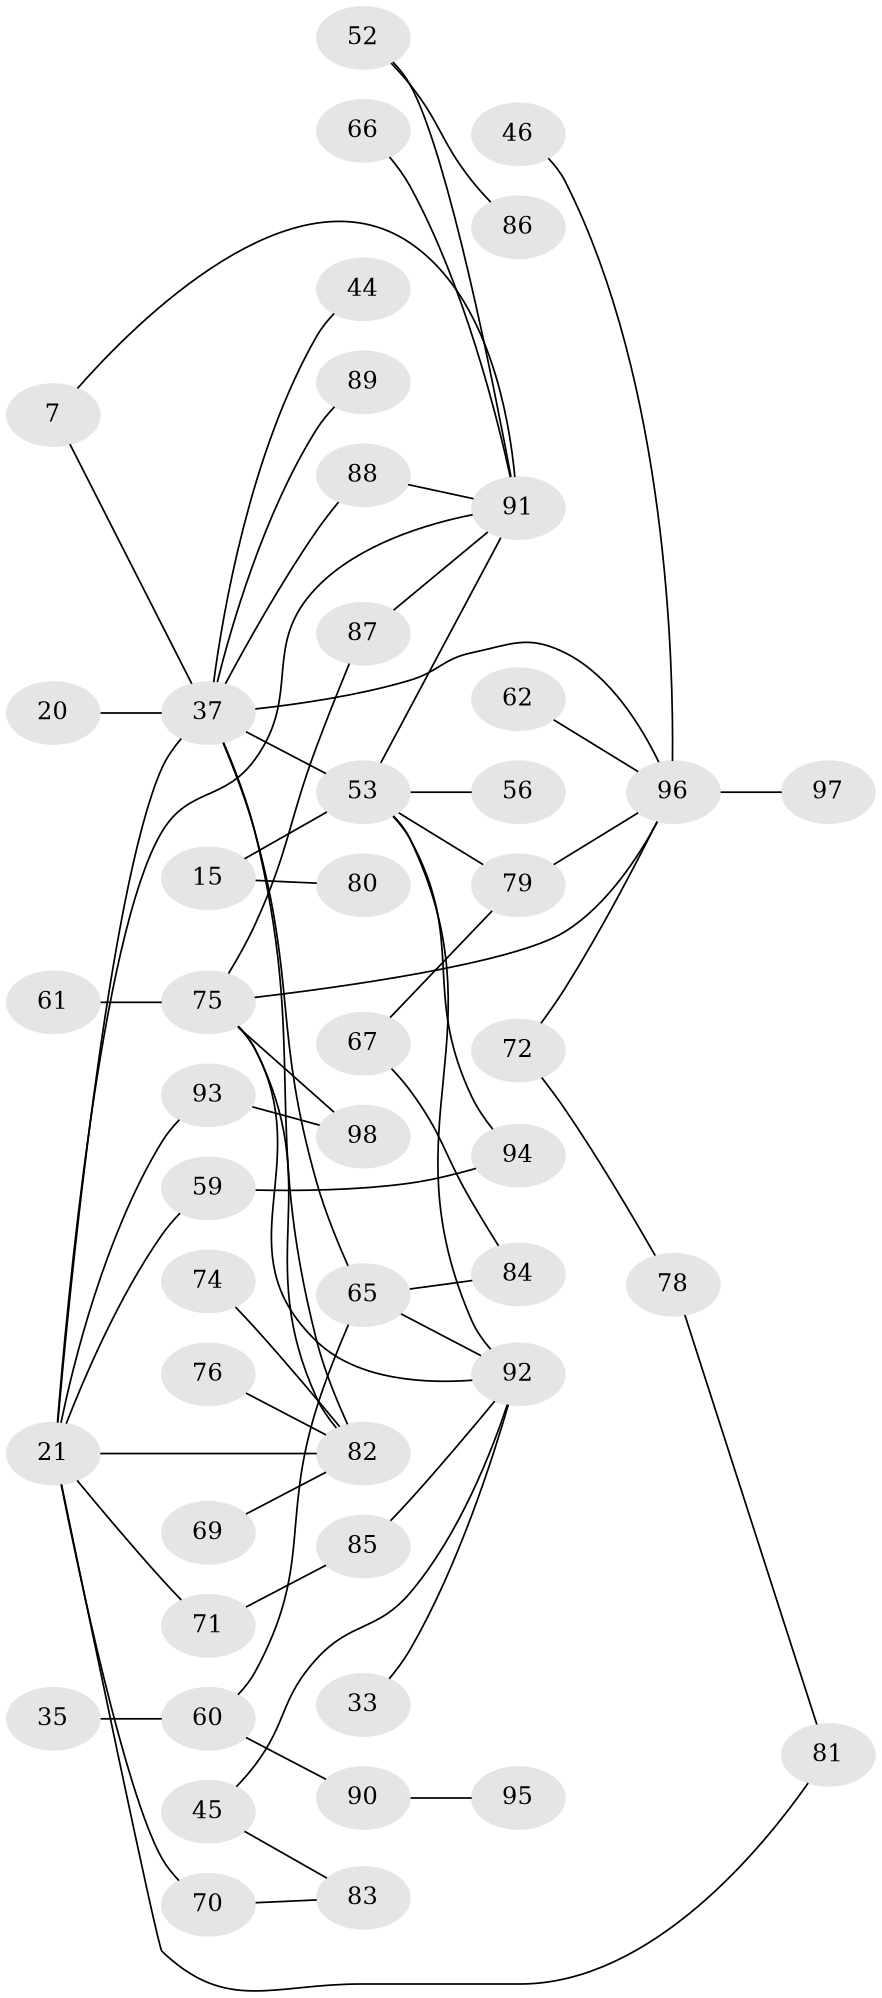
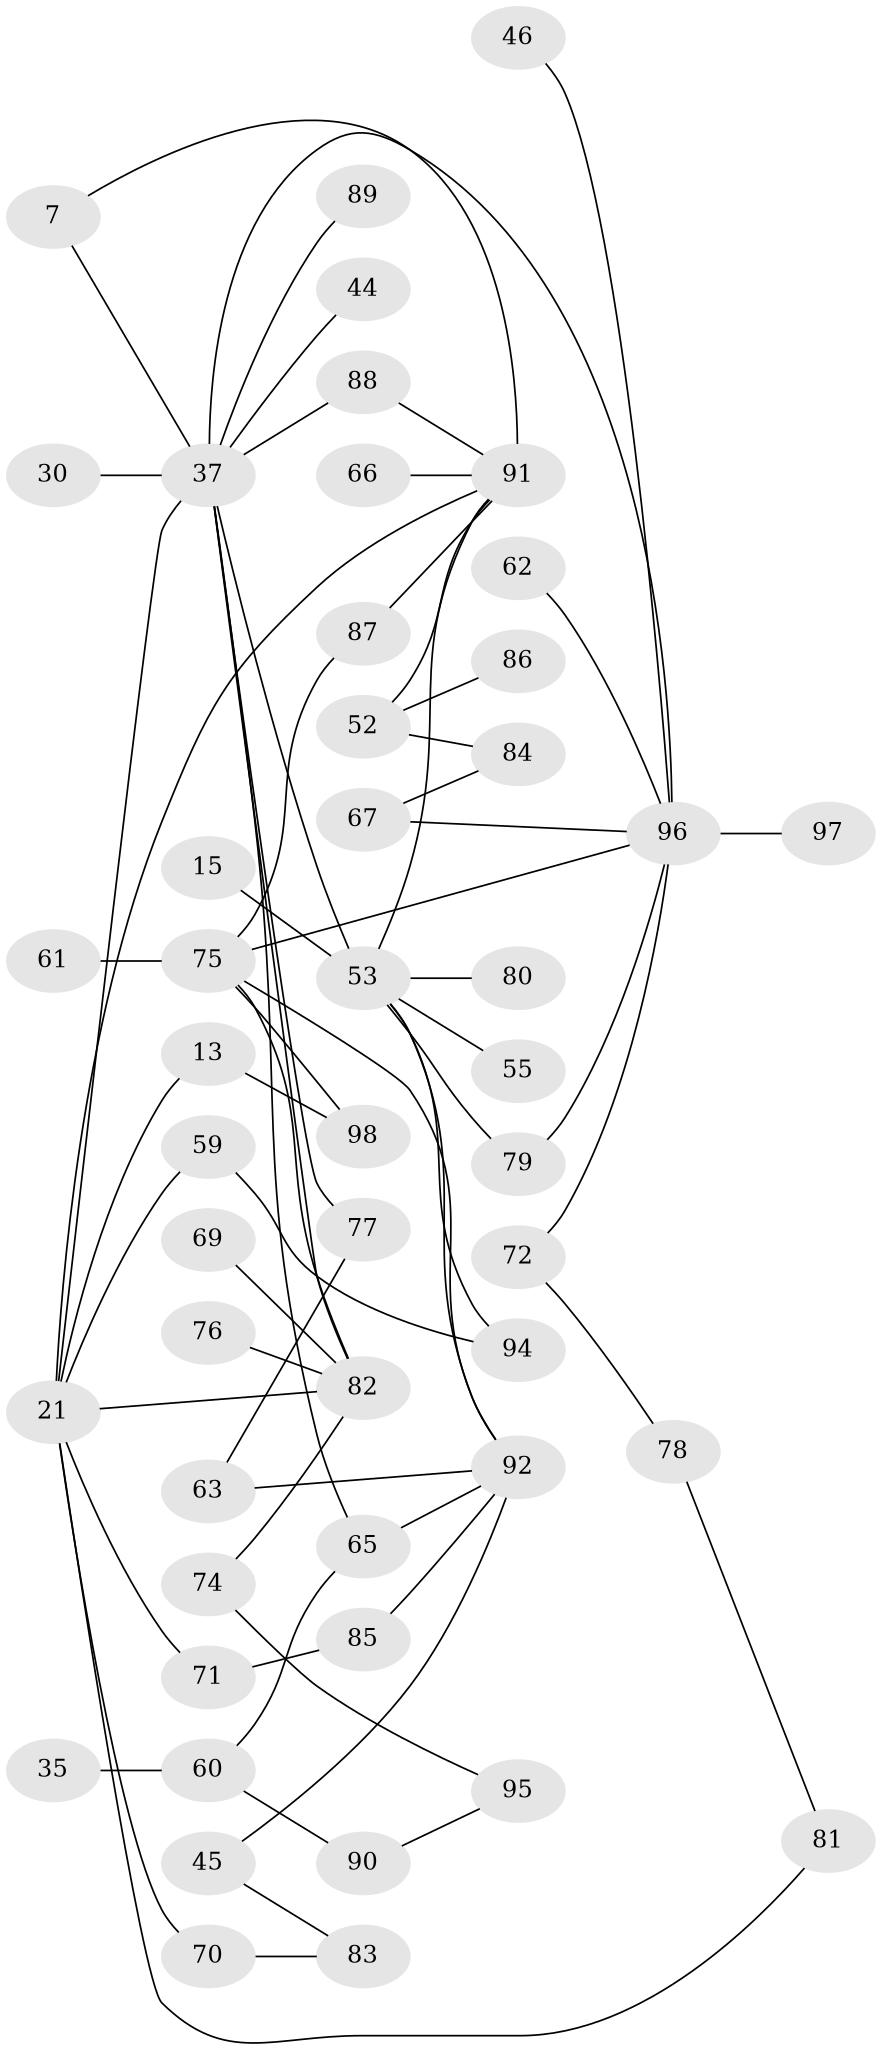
(53, 713) -> (53, 475)
(518, 792) -> (518, 1071)
(286, 882) -> (441, 978)
(456, 948) -> (519, 827)
(208, 1095) -> (208, 1054)
none -> (363, 1230)
(441, 1285) -> (441, 741)
(363, 1705) -> (208, 1491)
none -> (347, 1706)
